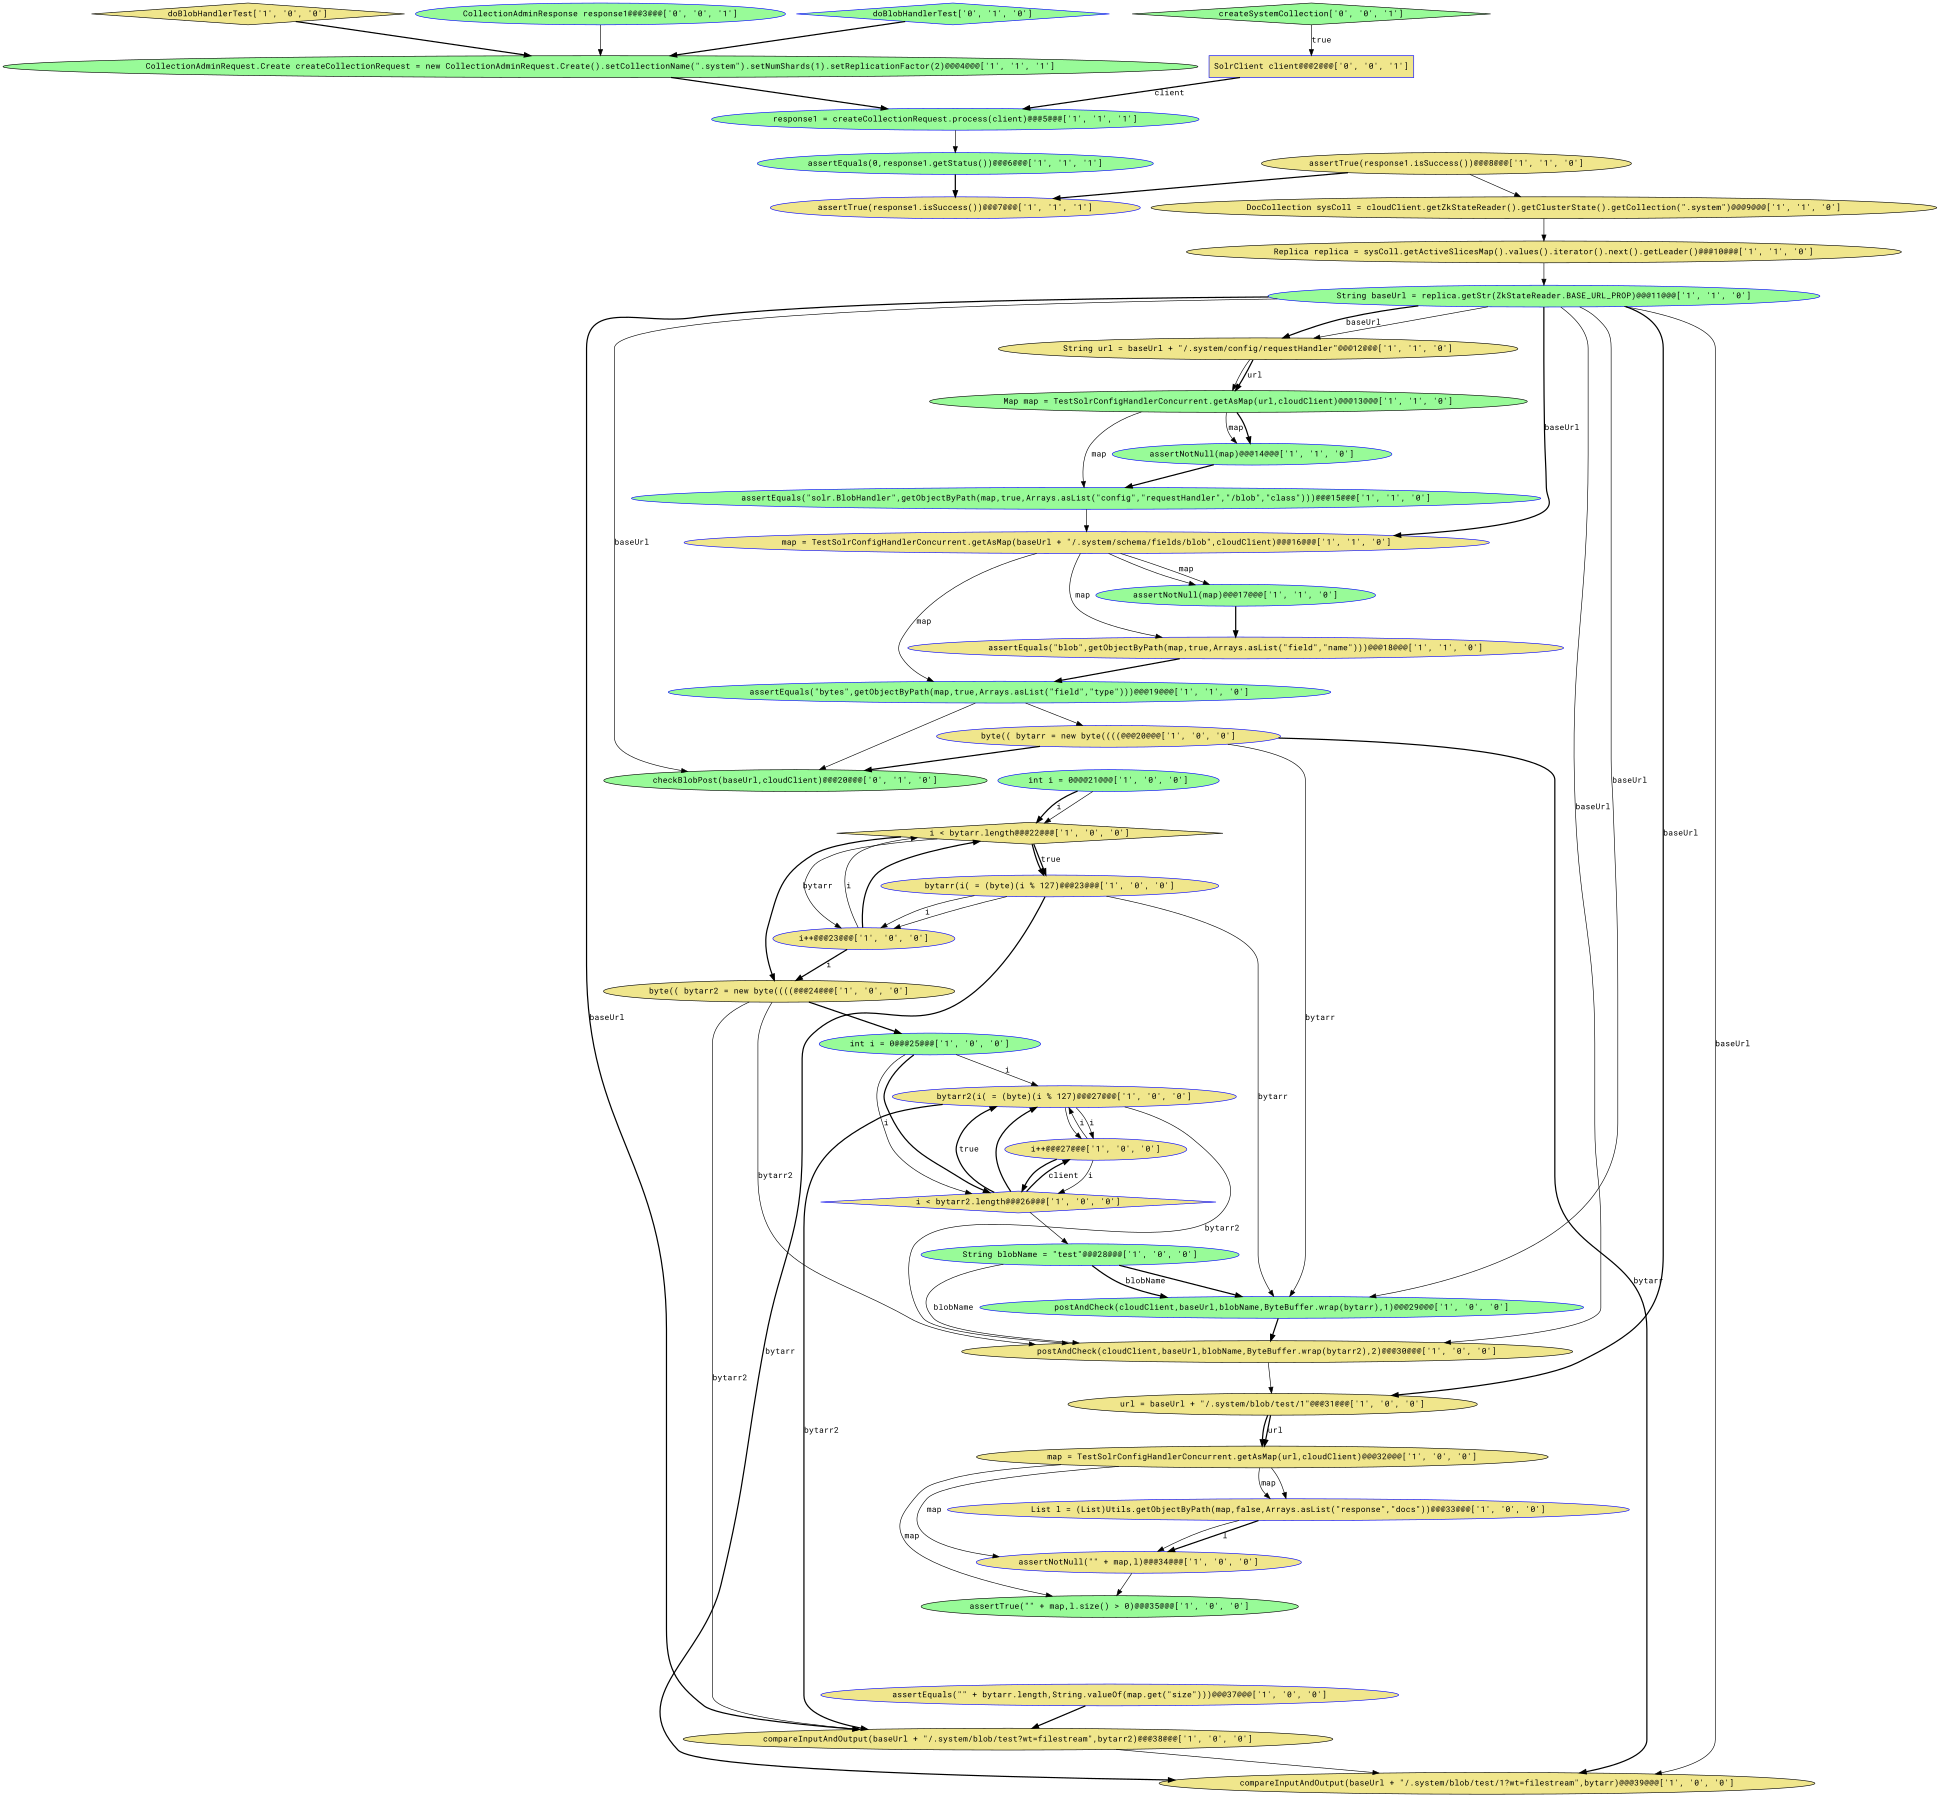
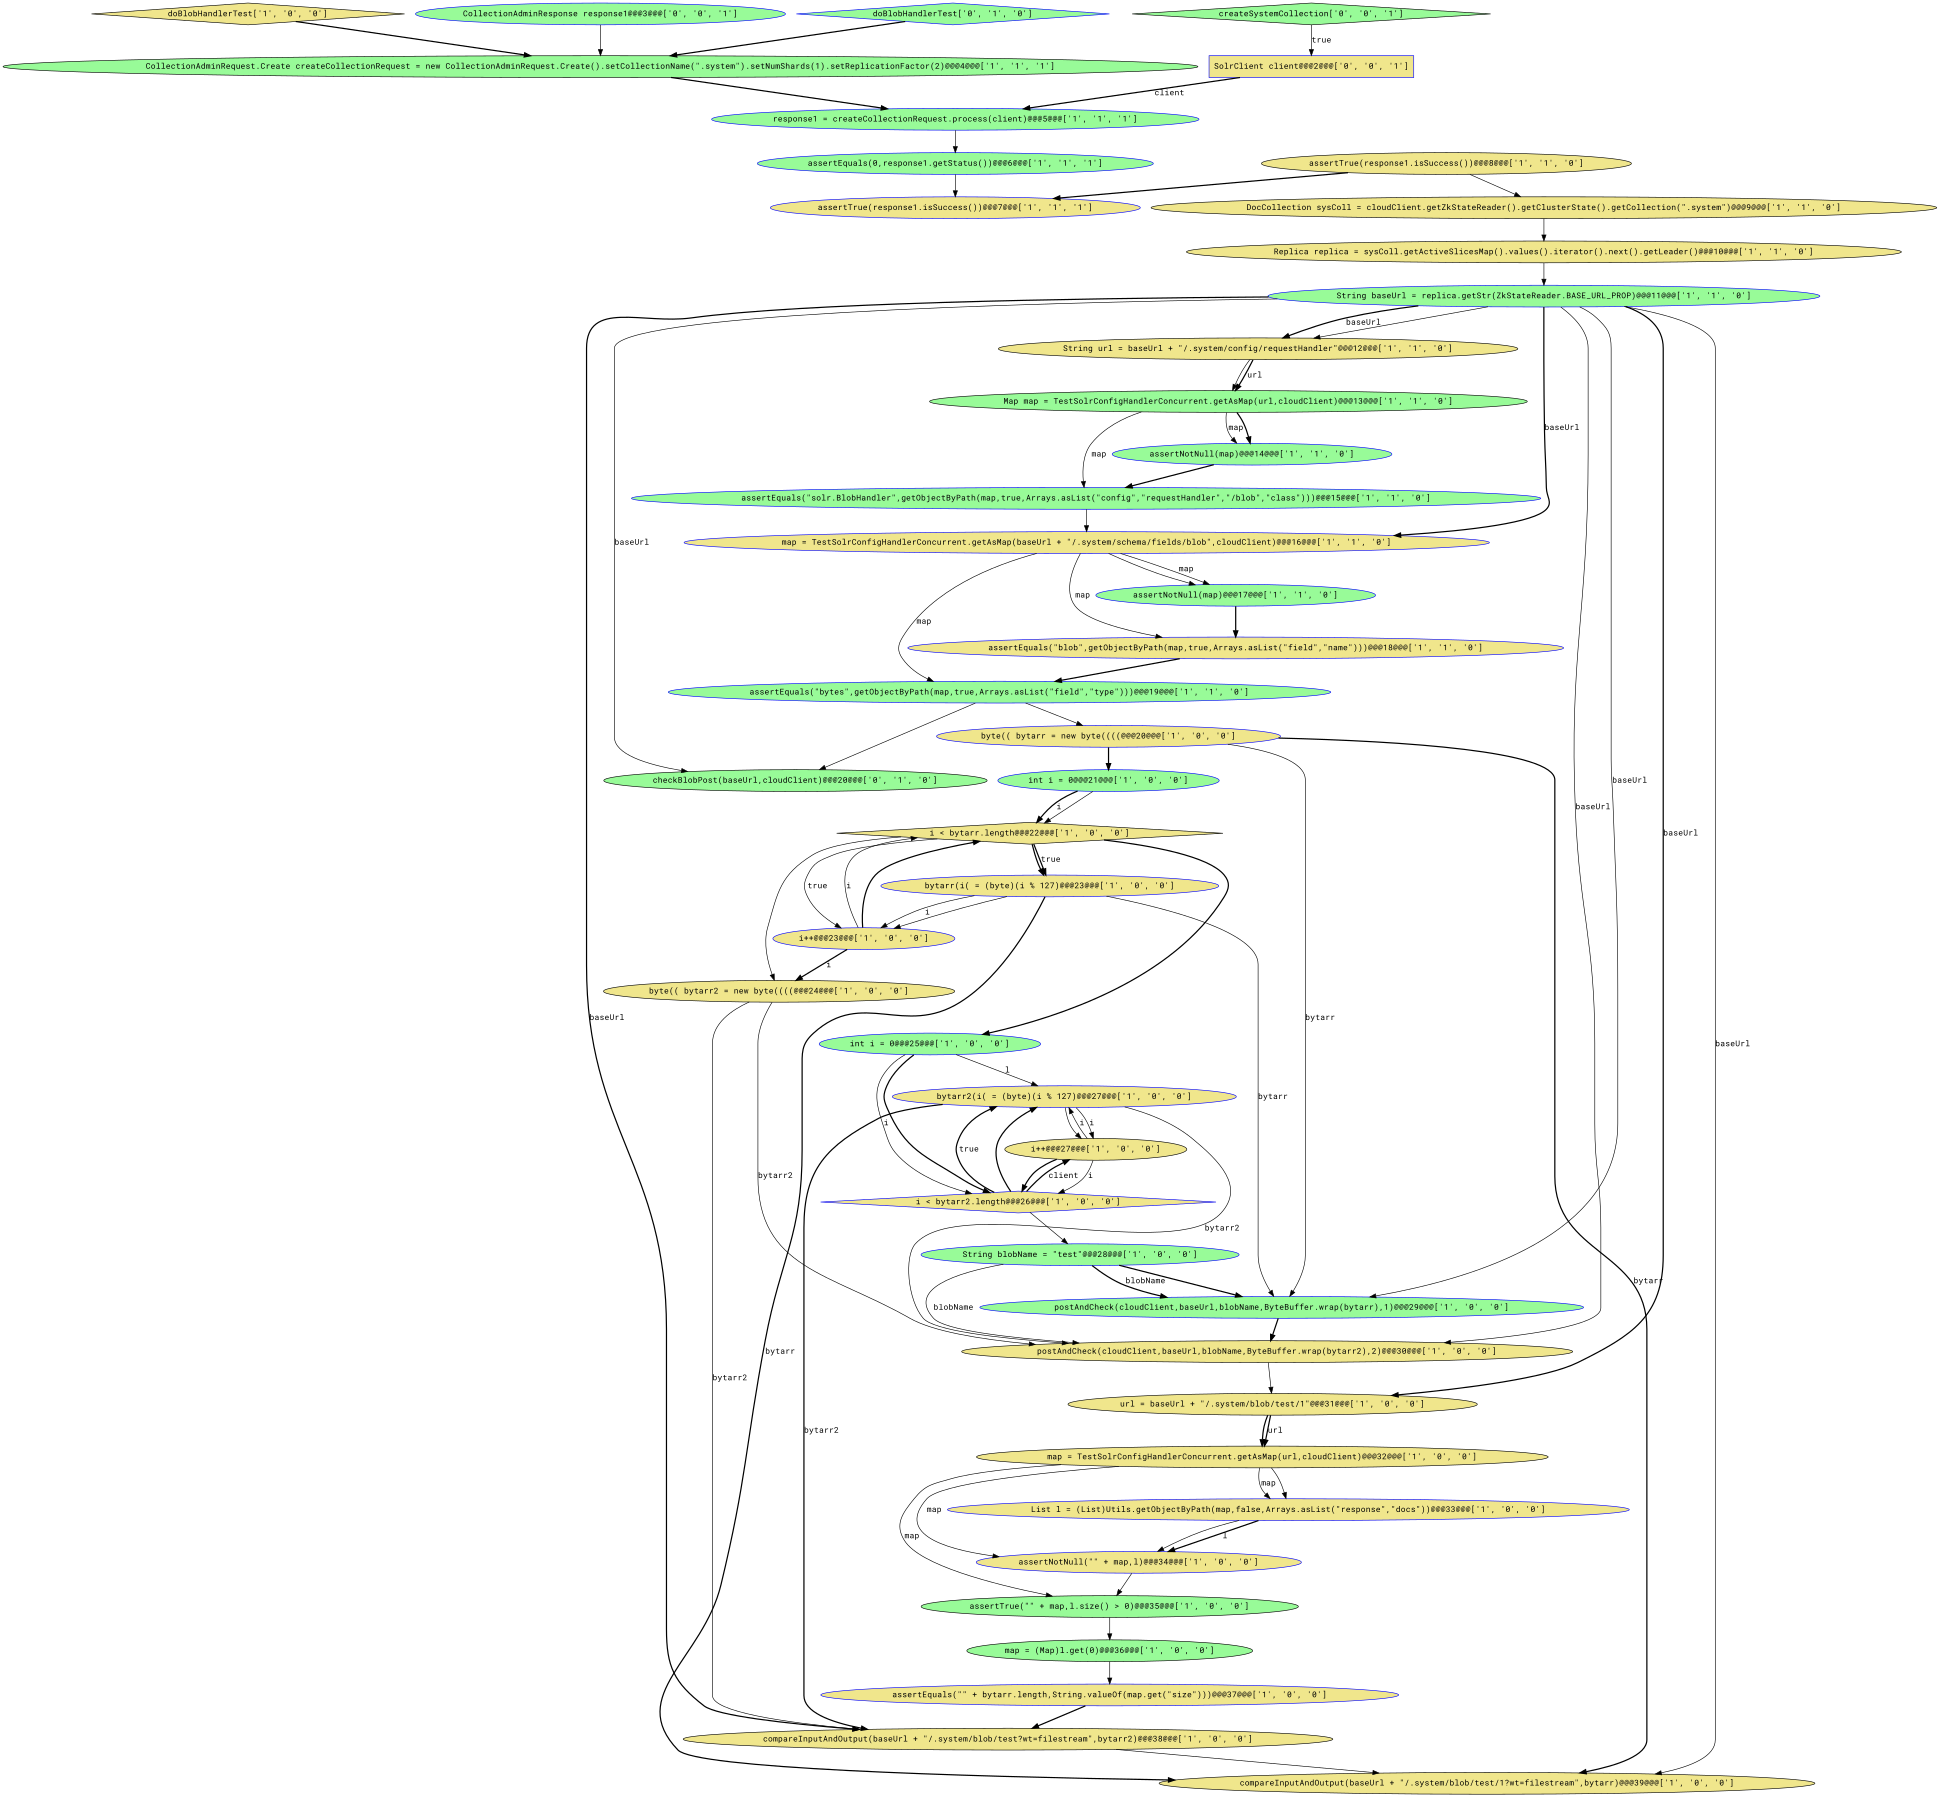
(955, 183) -> (955, 183)
(956, 758) -> (1109, 755)
(795, 869) -> (795, 869)
(818, 886) -> (818, 886)
(856, 1018) -> (1182, 945)
(1008, 1070) -> (1008, 1070)
(1096, 1149) -> (1096, 1149)
none -> (1110, 1651)
